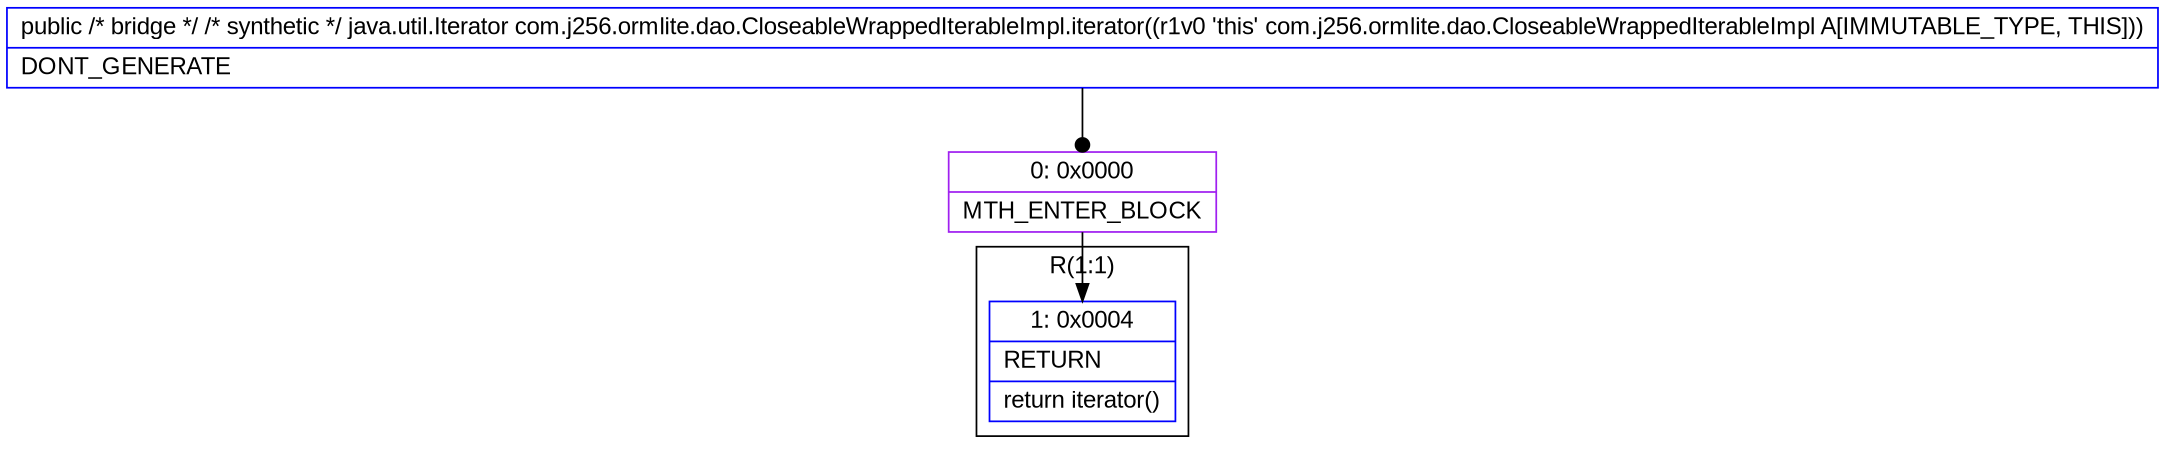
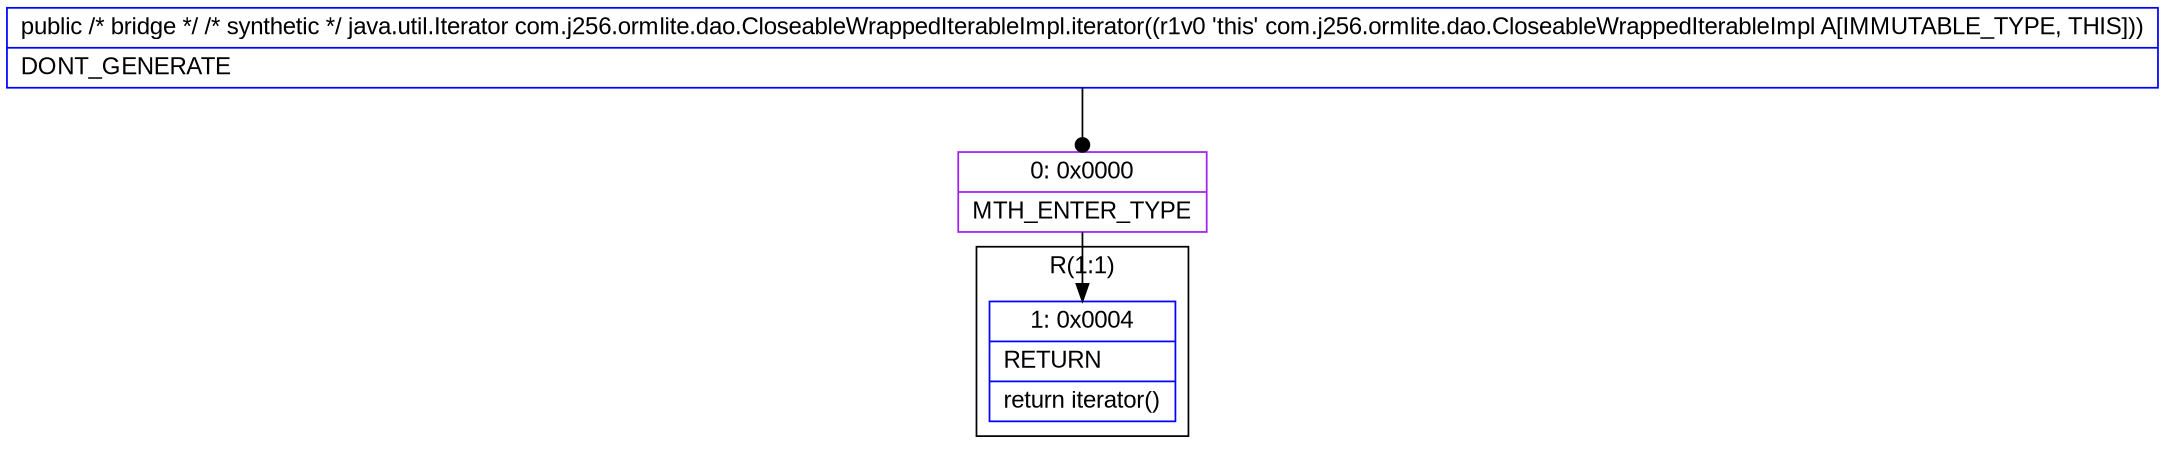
(1082, 211) -> (1082, 211)
